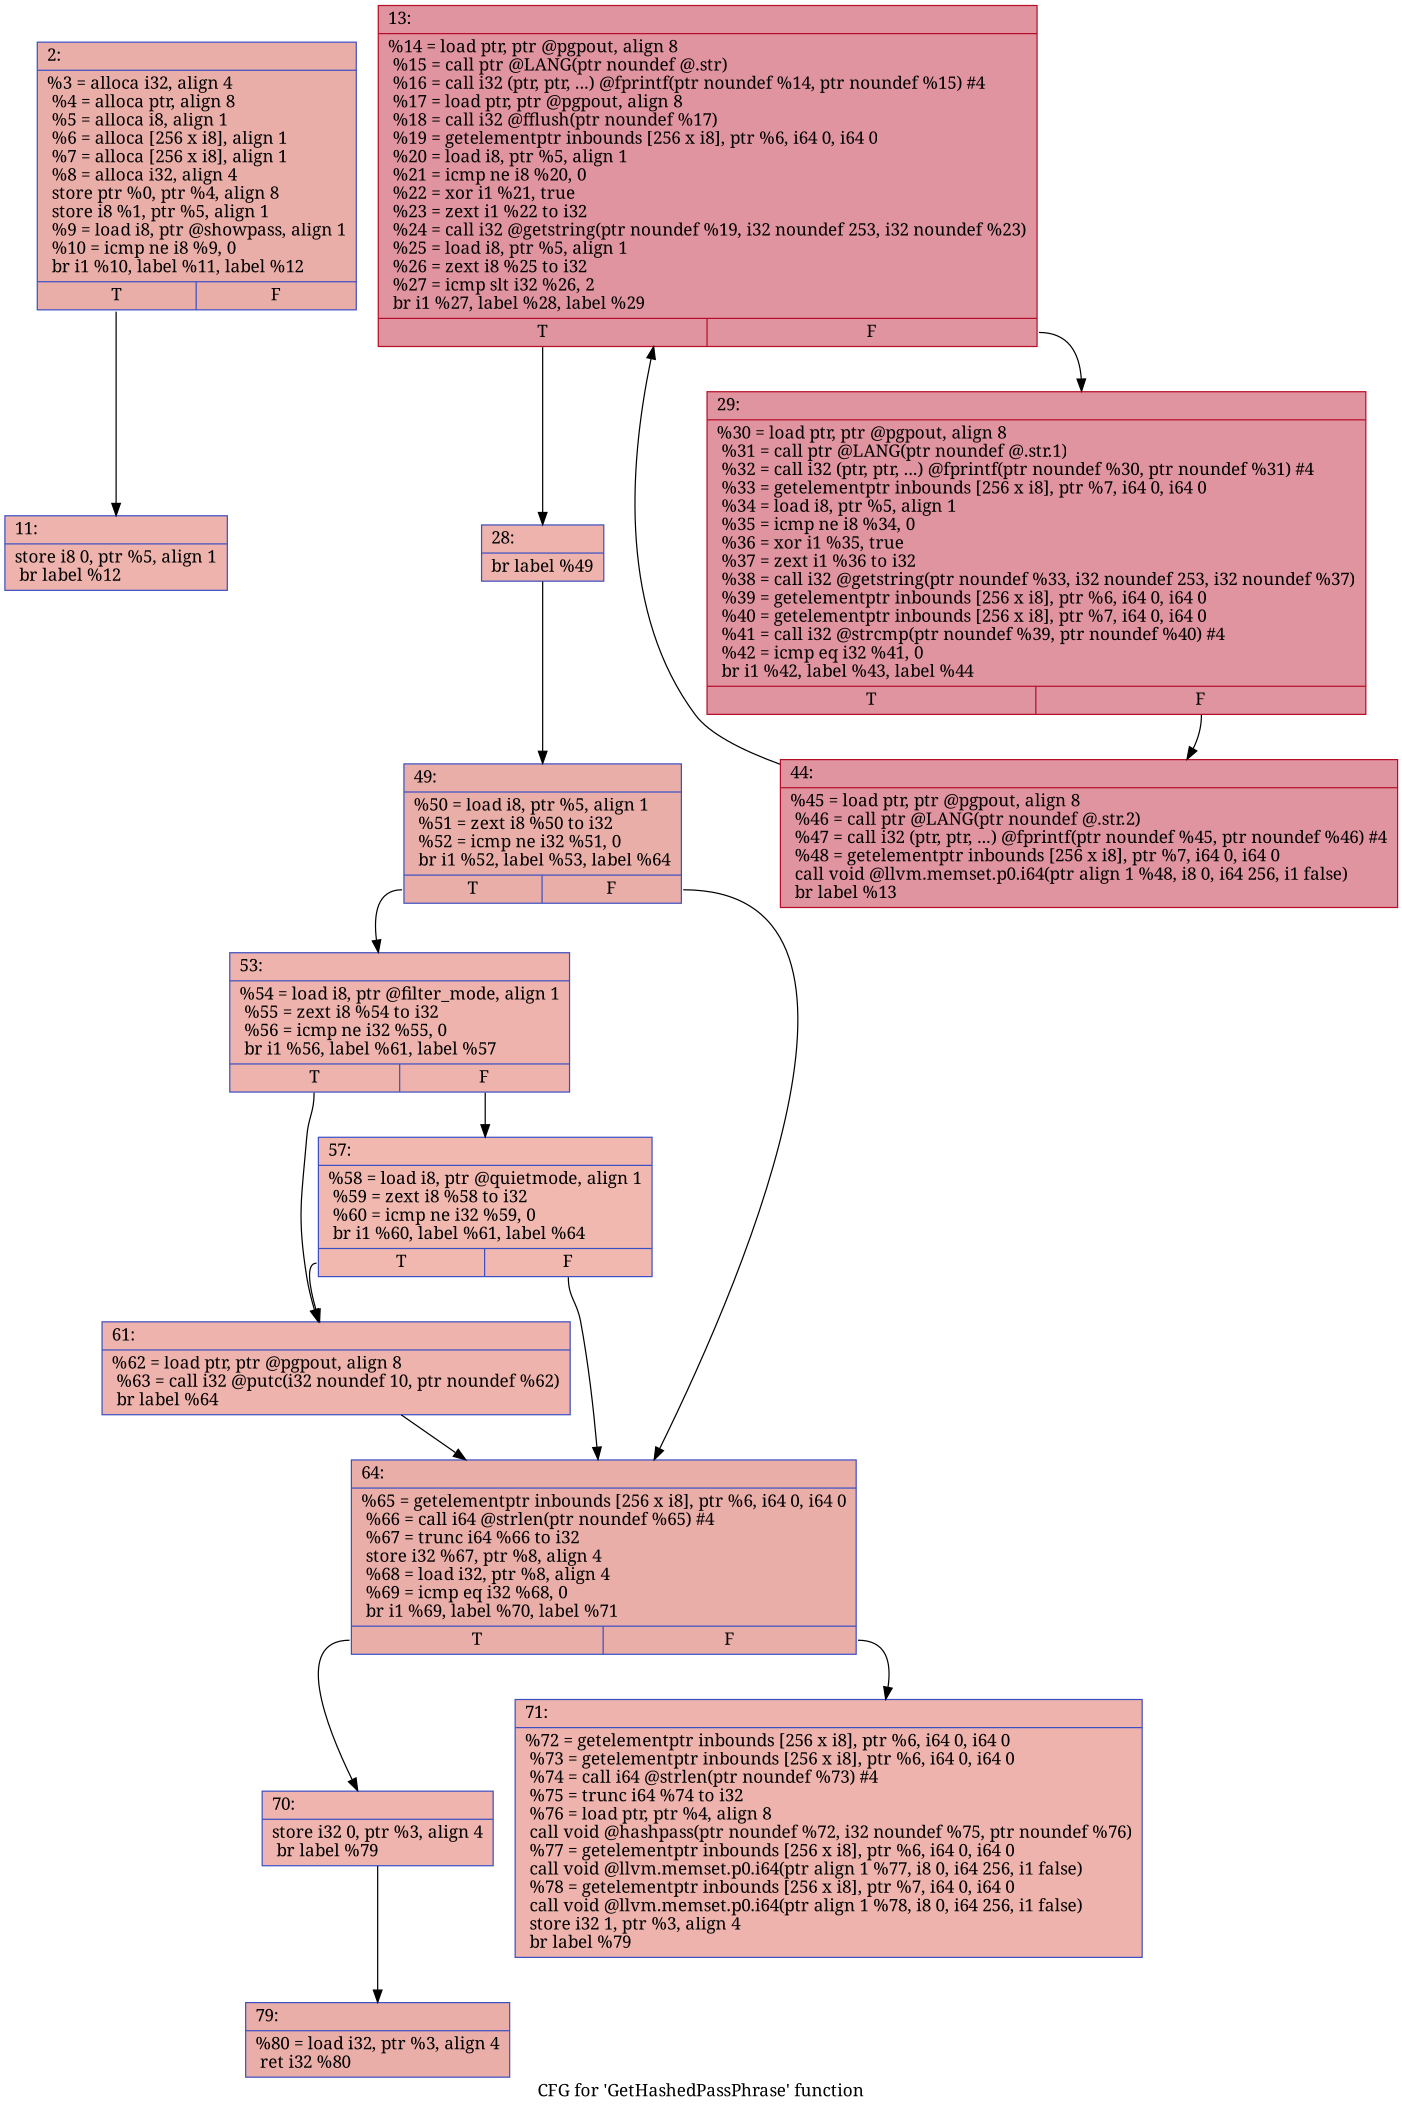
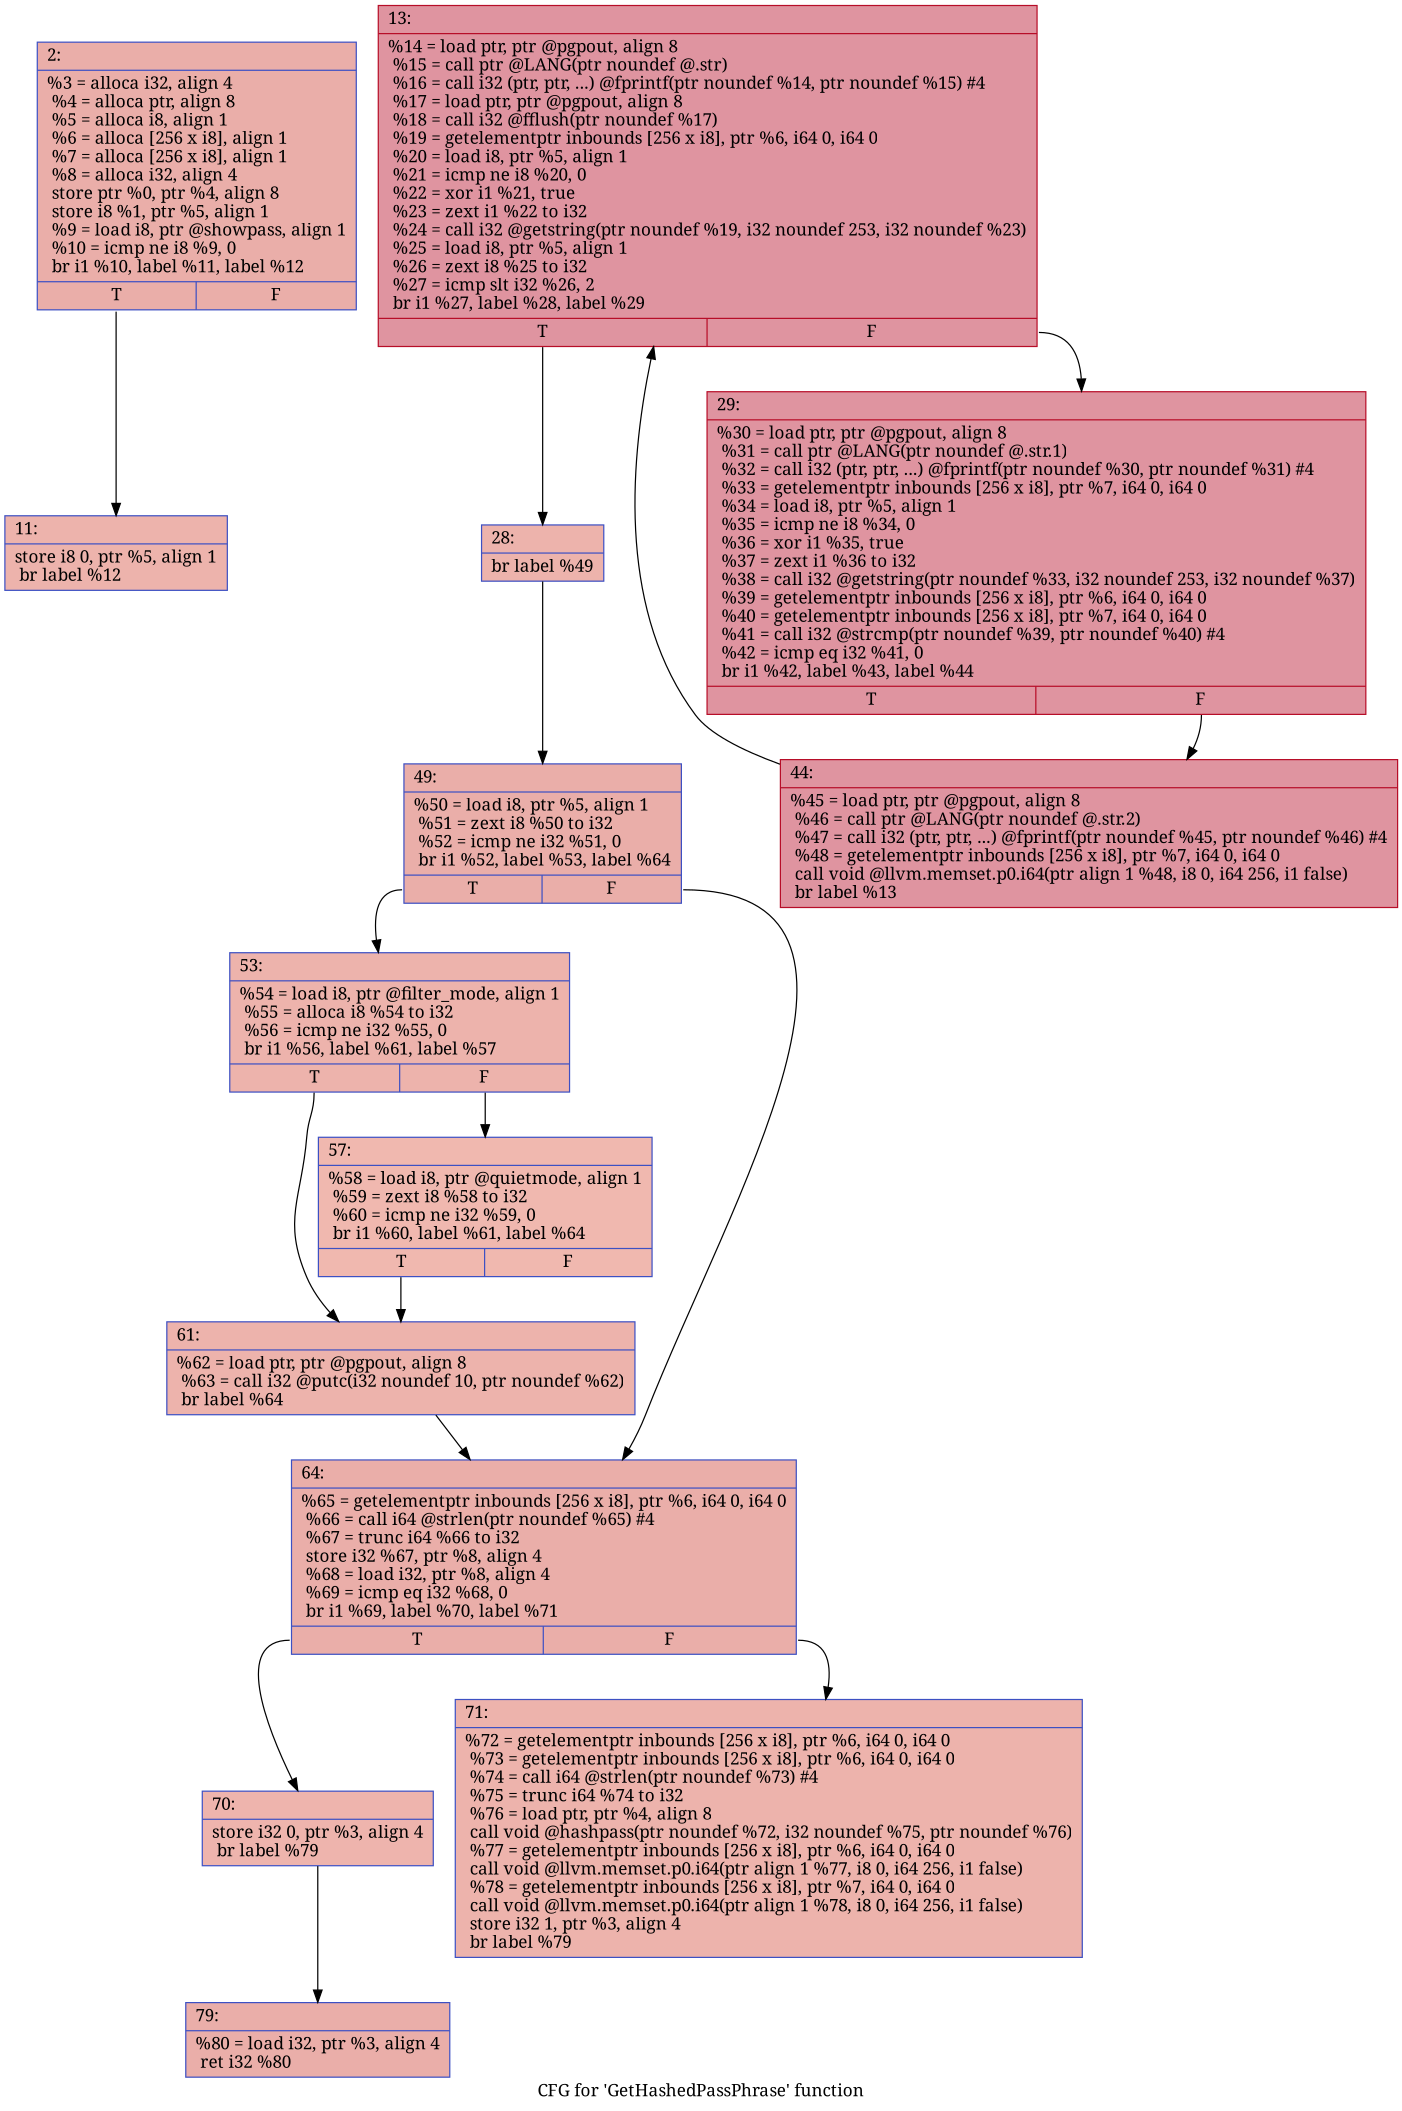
(339, 1013) -> (346, 1013)
(587, 1361) -> none
